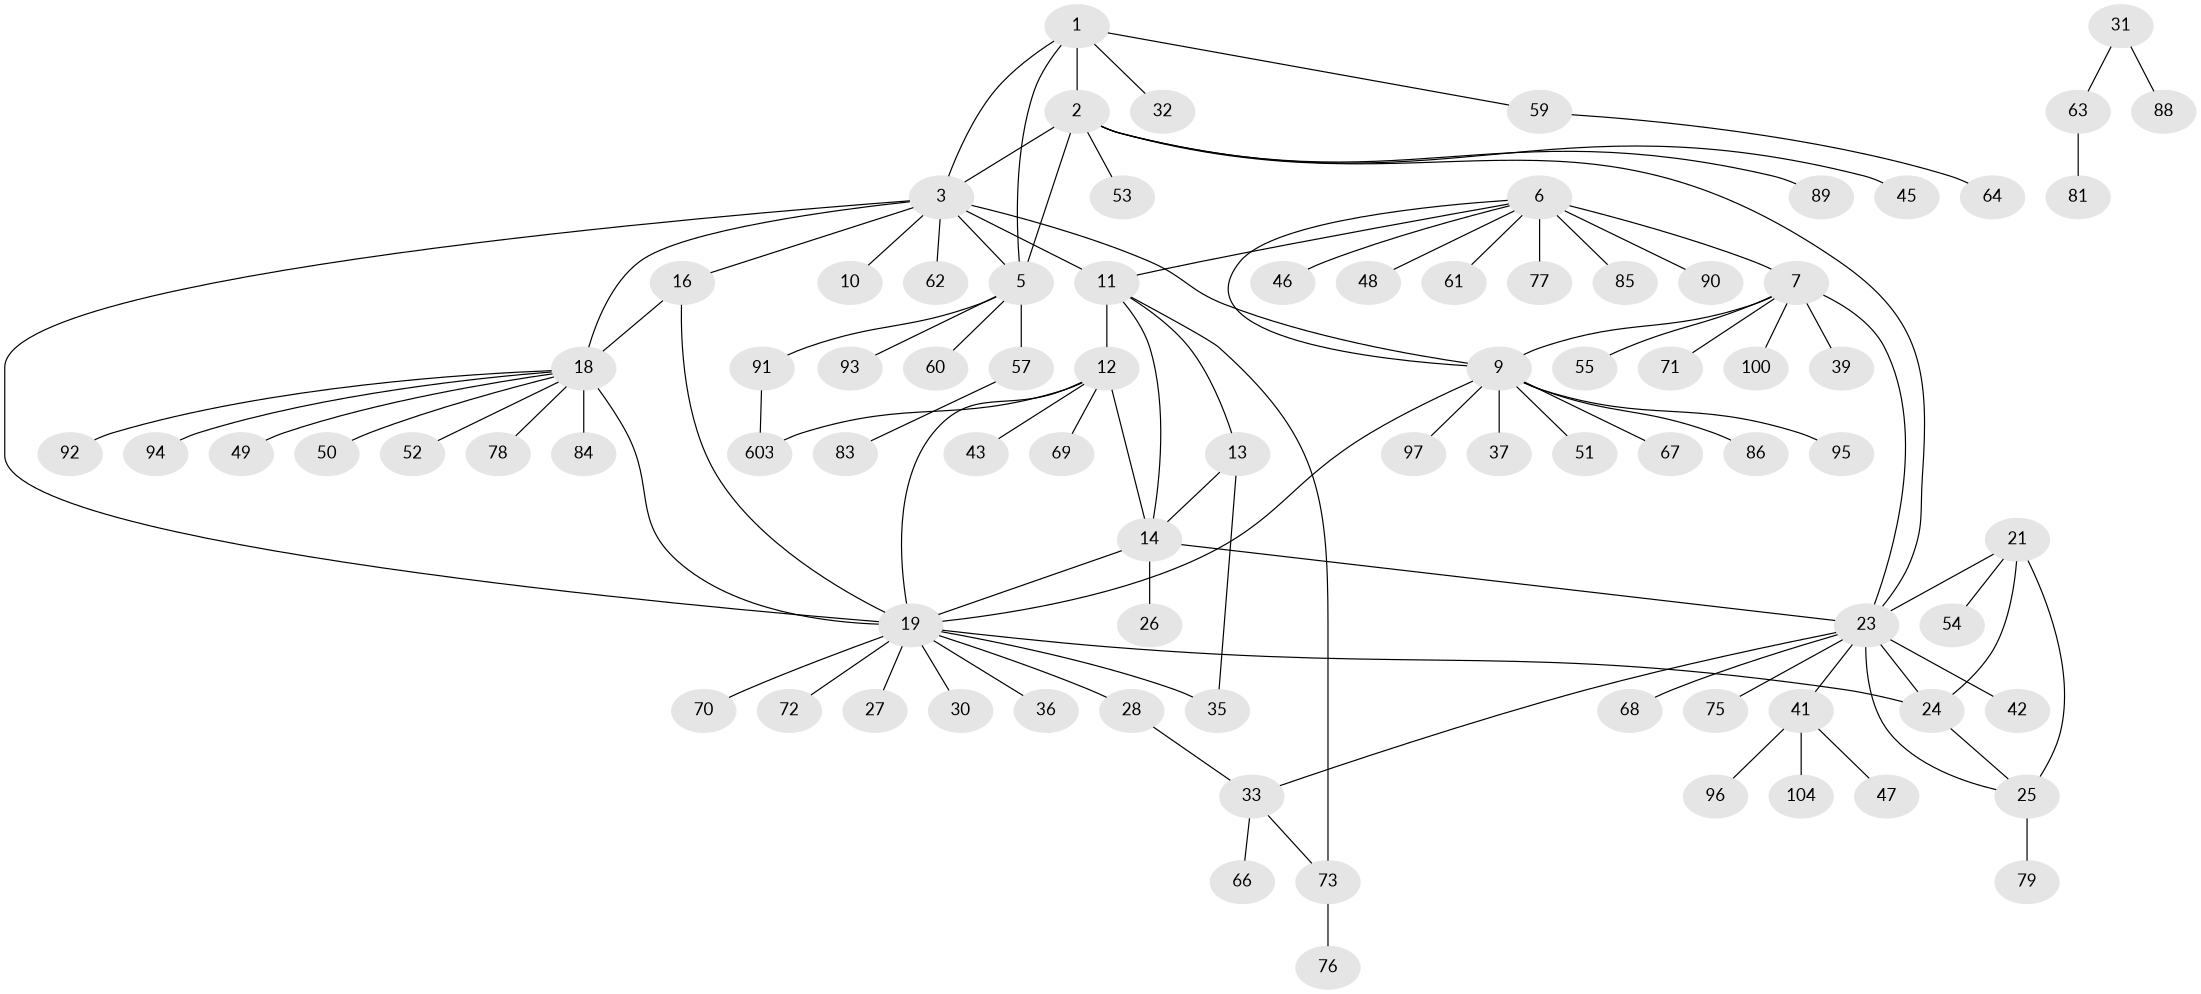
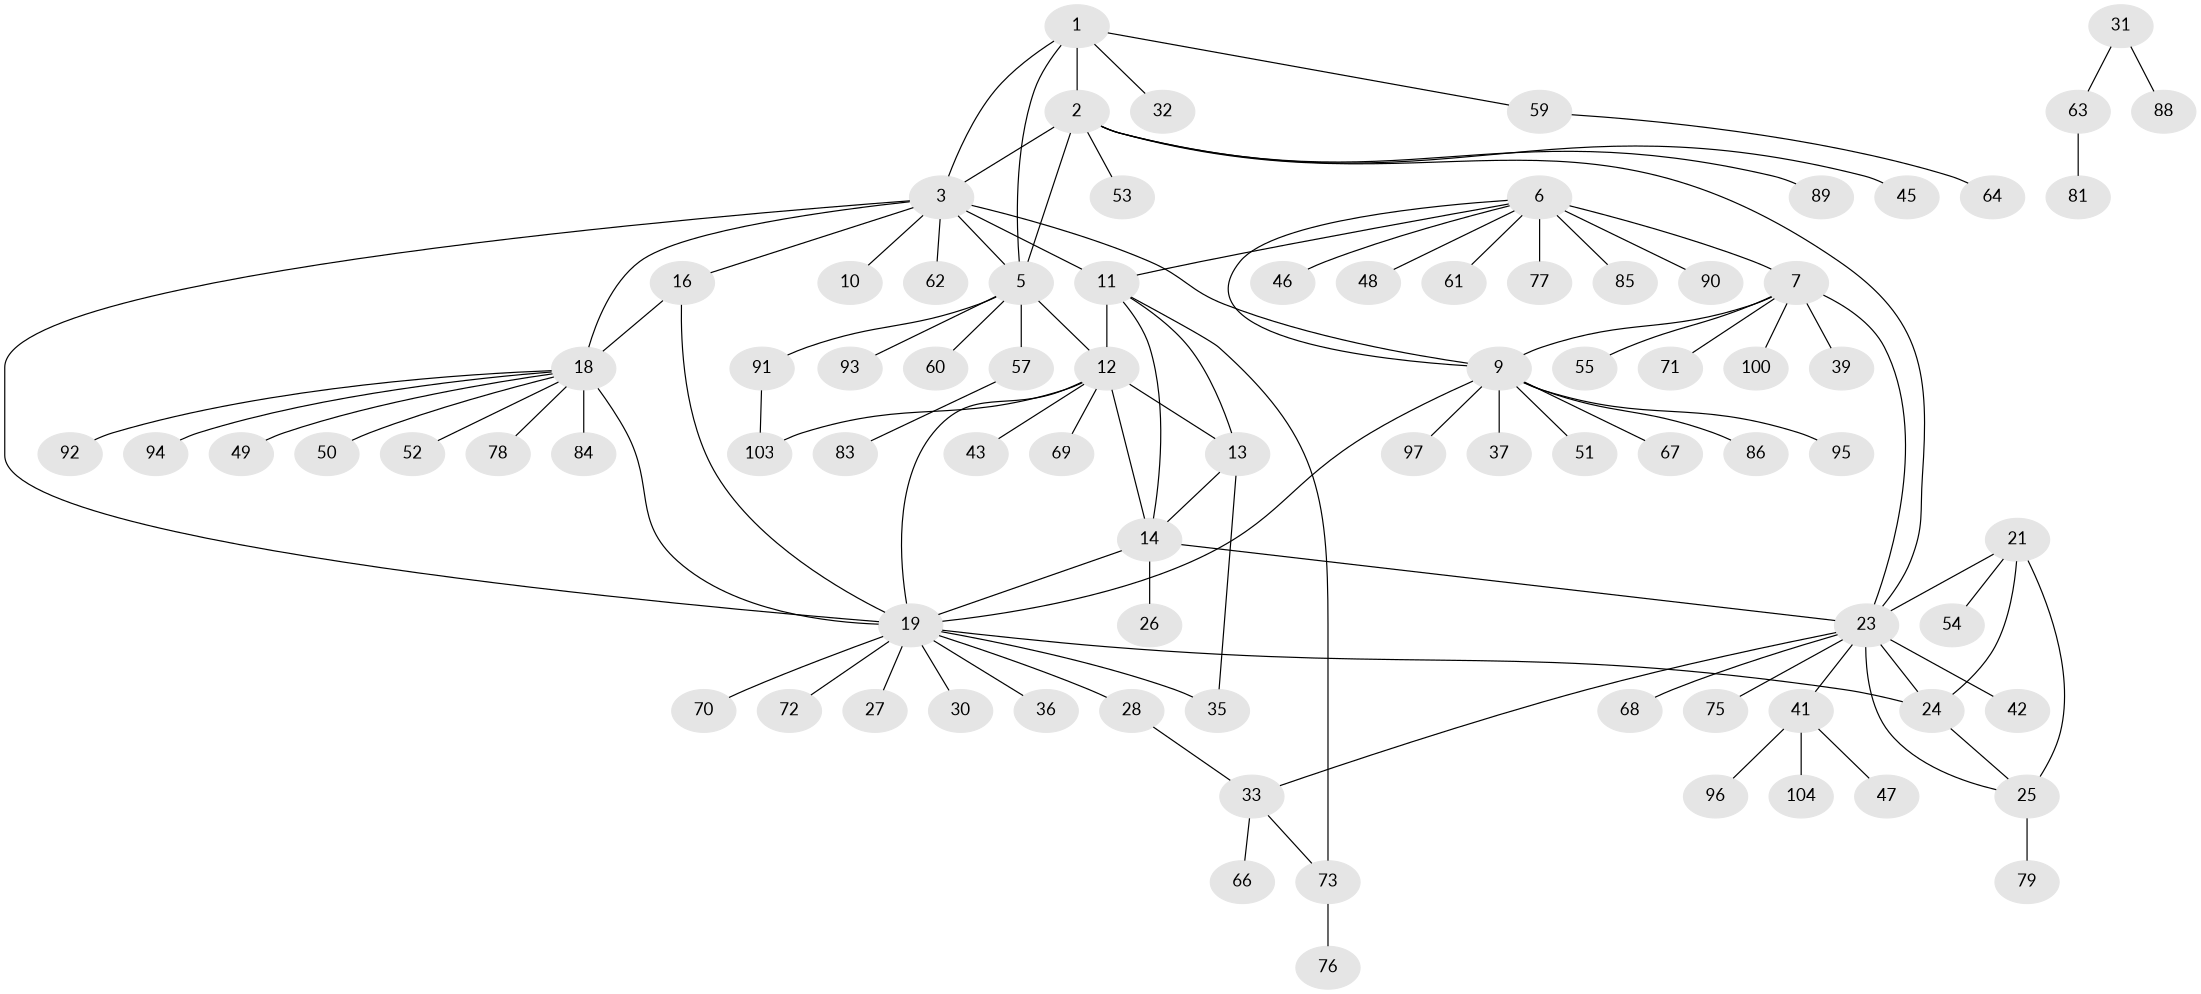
none -> (1064, 326)
none -> (1172, 411)
(760, 454) -> (760, 454)
